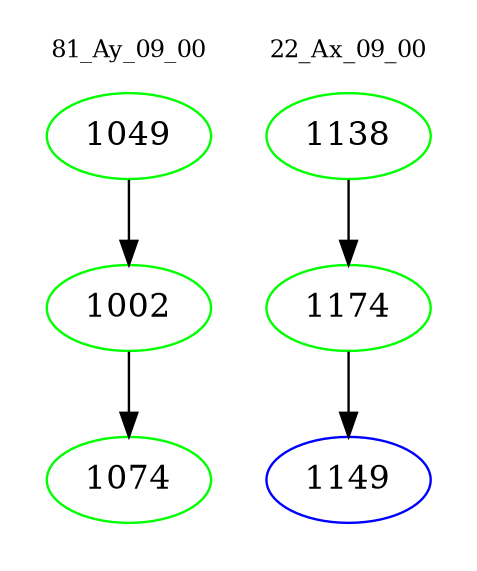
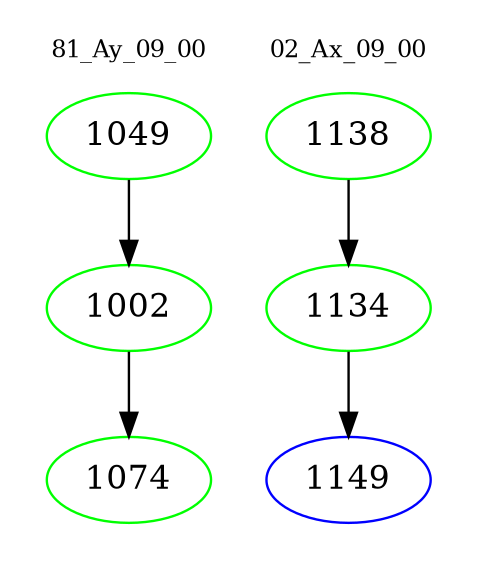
(349, 51) -> (349, 51)
(349, 308) -> (349, 308)
